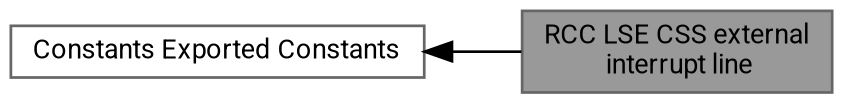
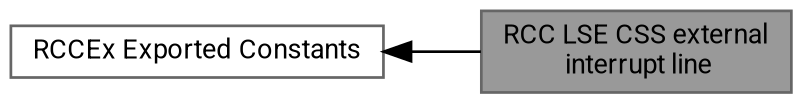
(218, 52) -> (197, 52)
